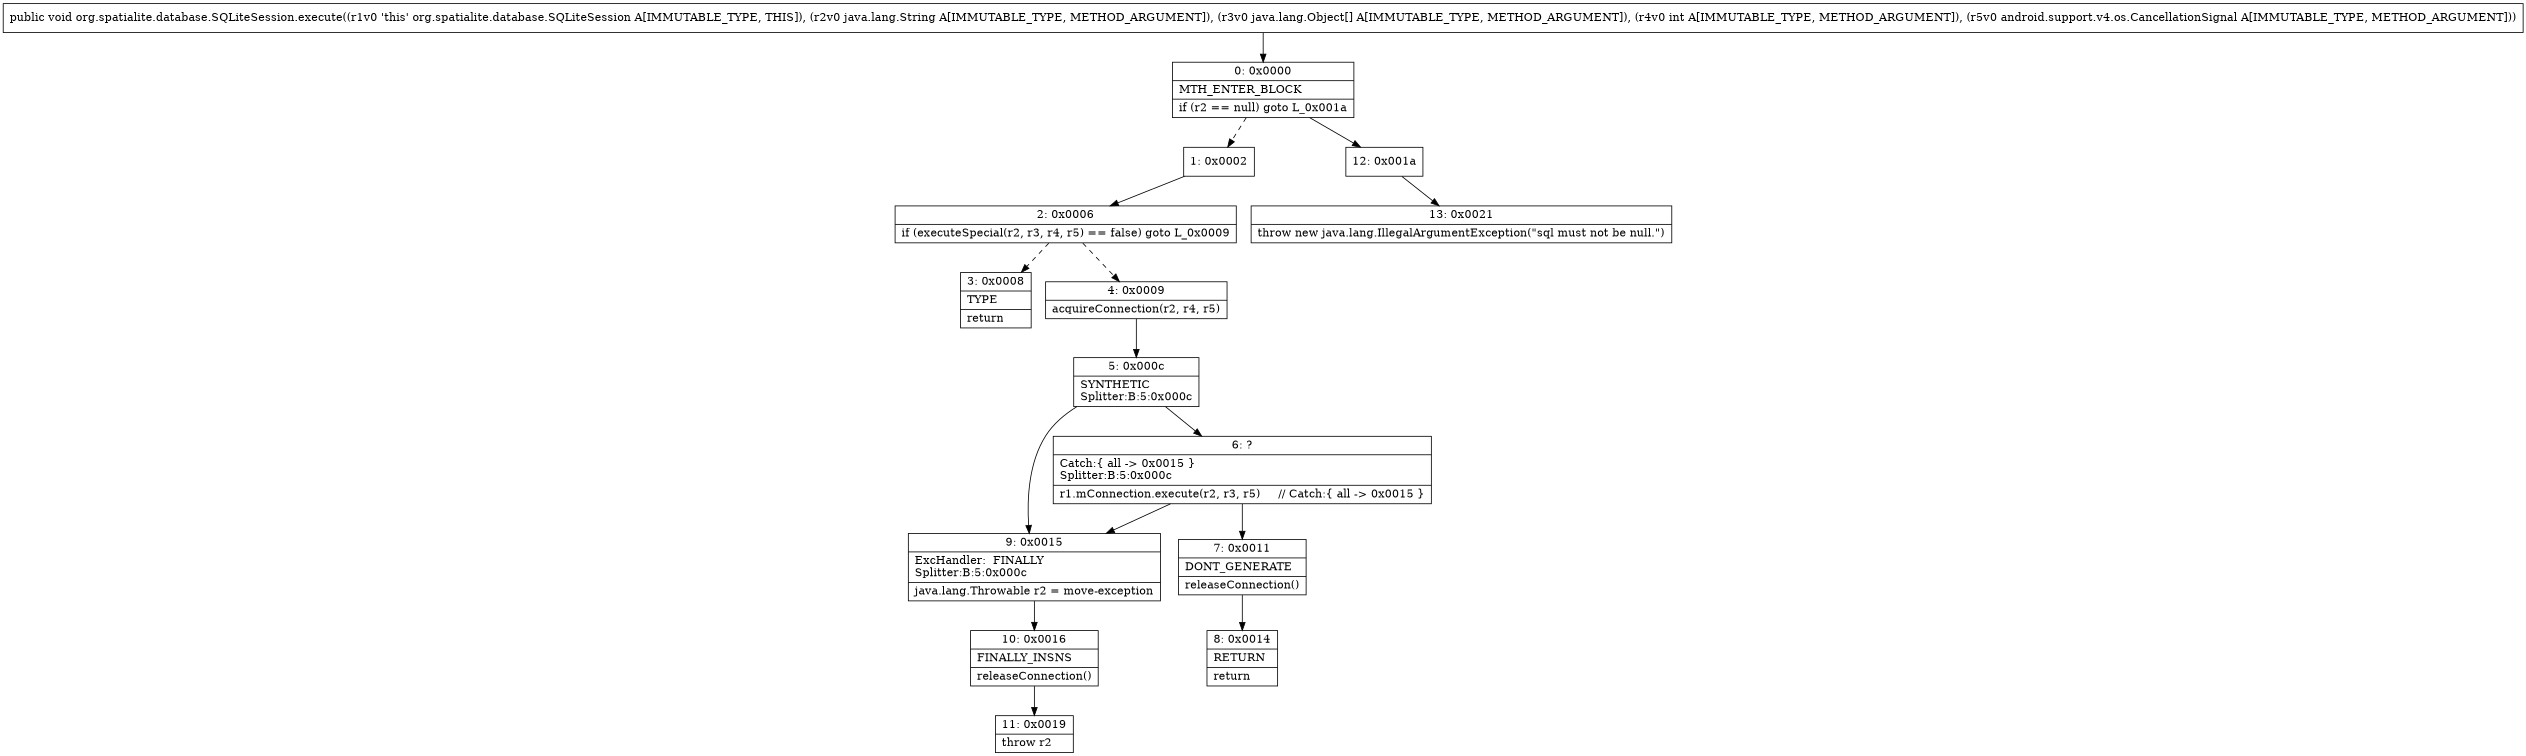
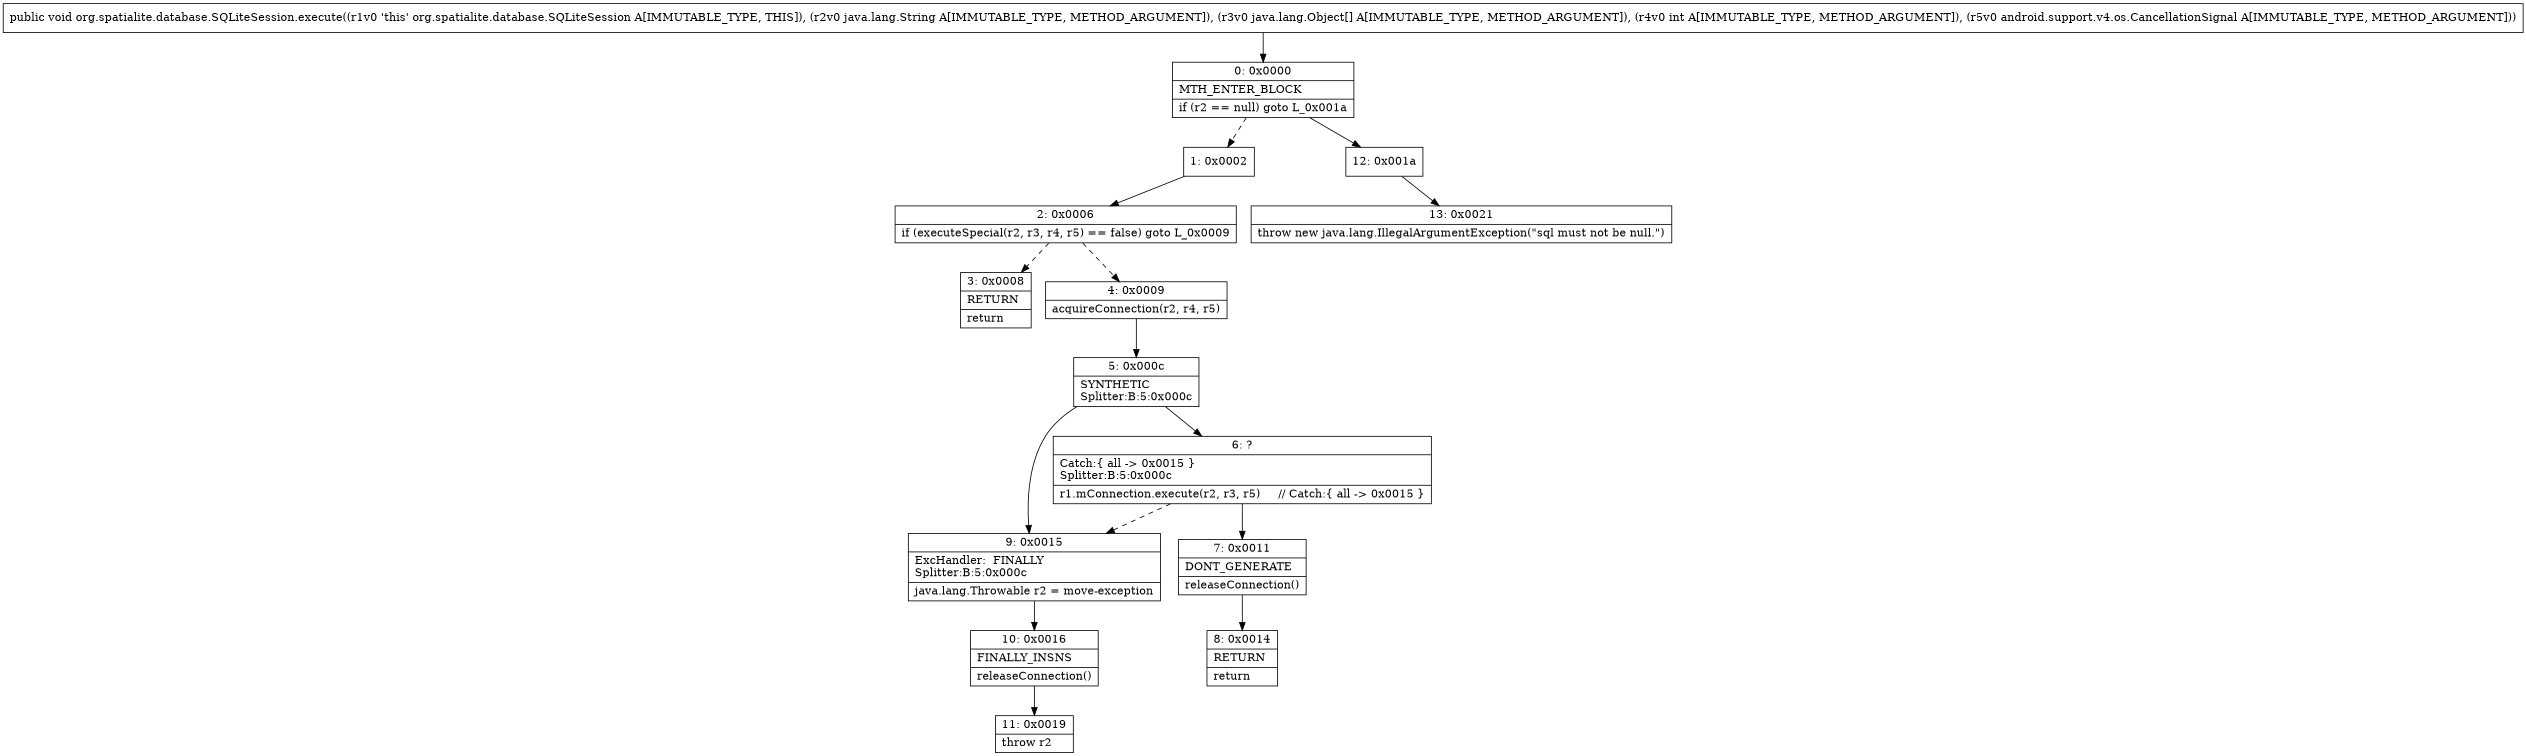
(983, 300) -> (993, 300)
(1142, 517) -> (1142, 517)
